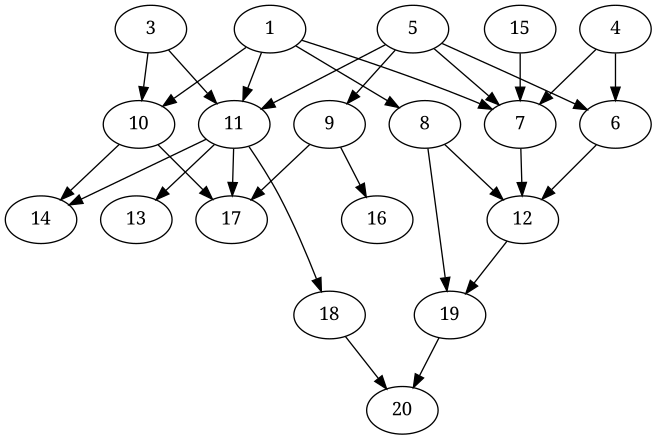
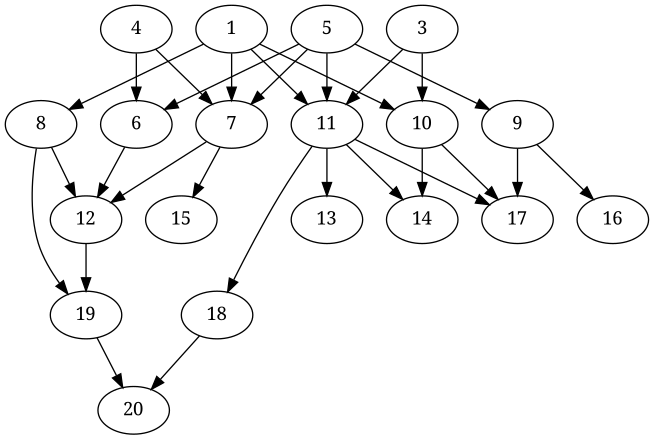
(520, 69) -> (210, 166)
